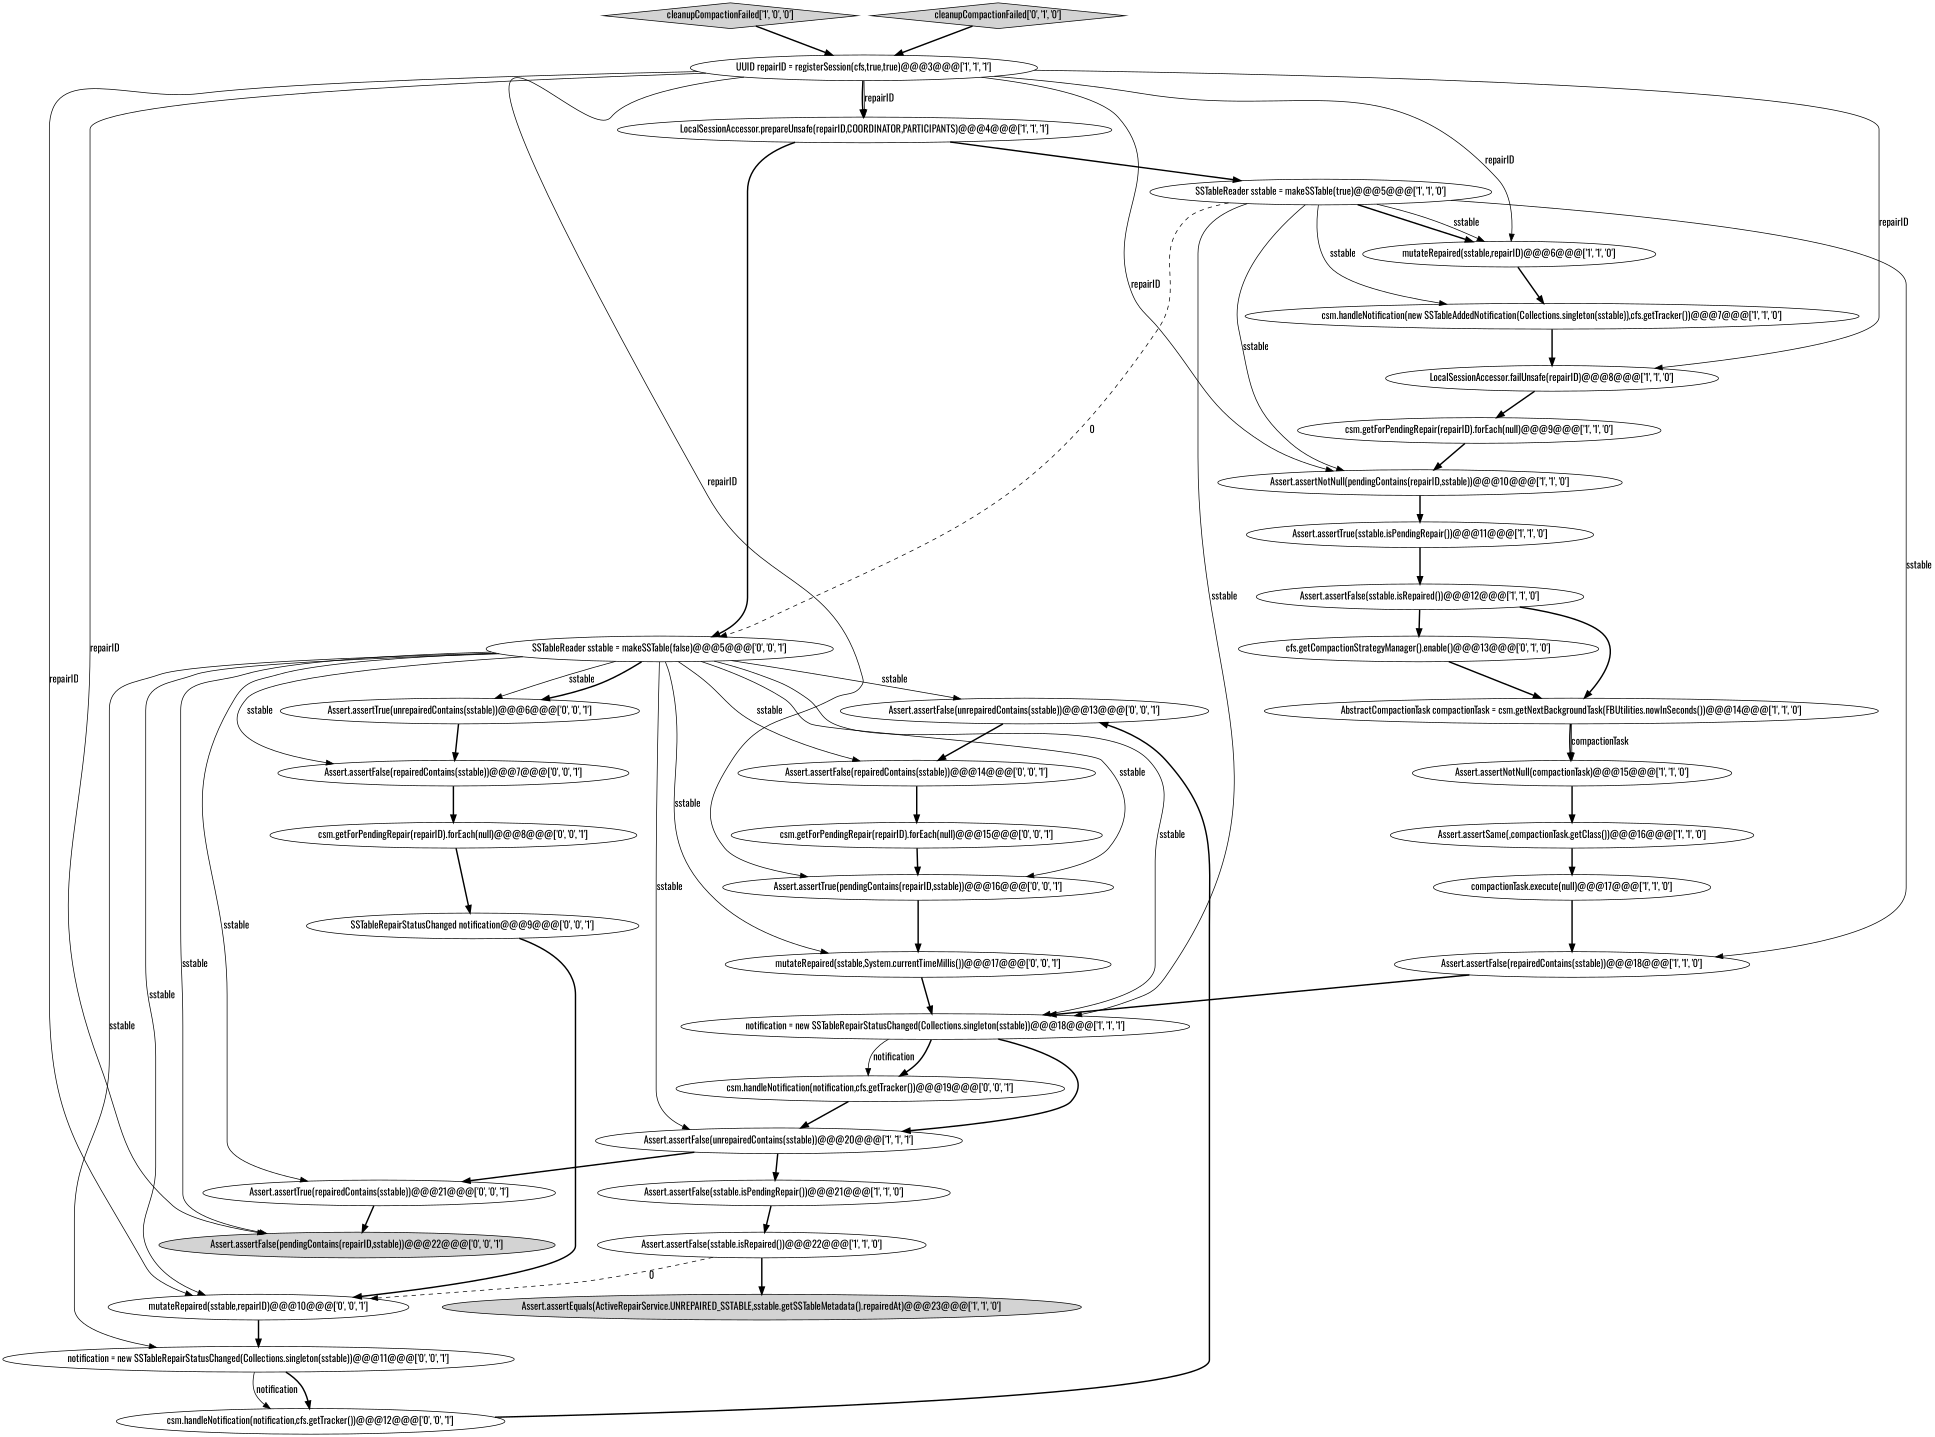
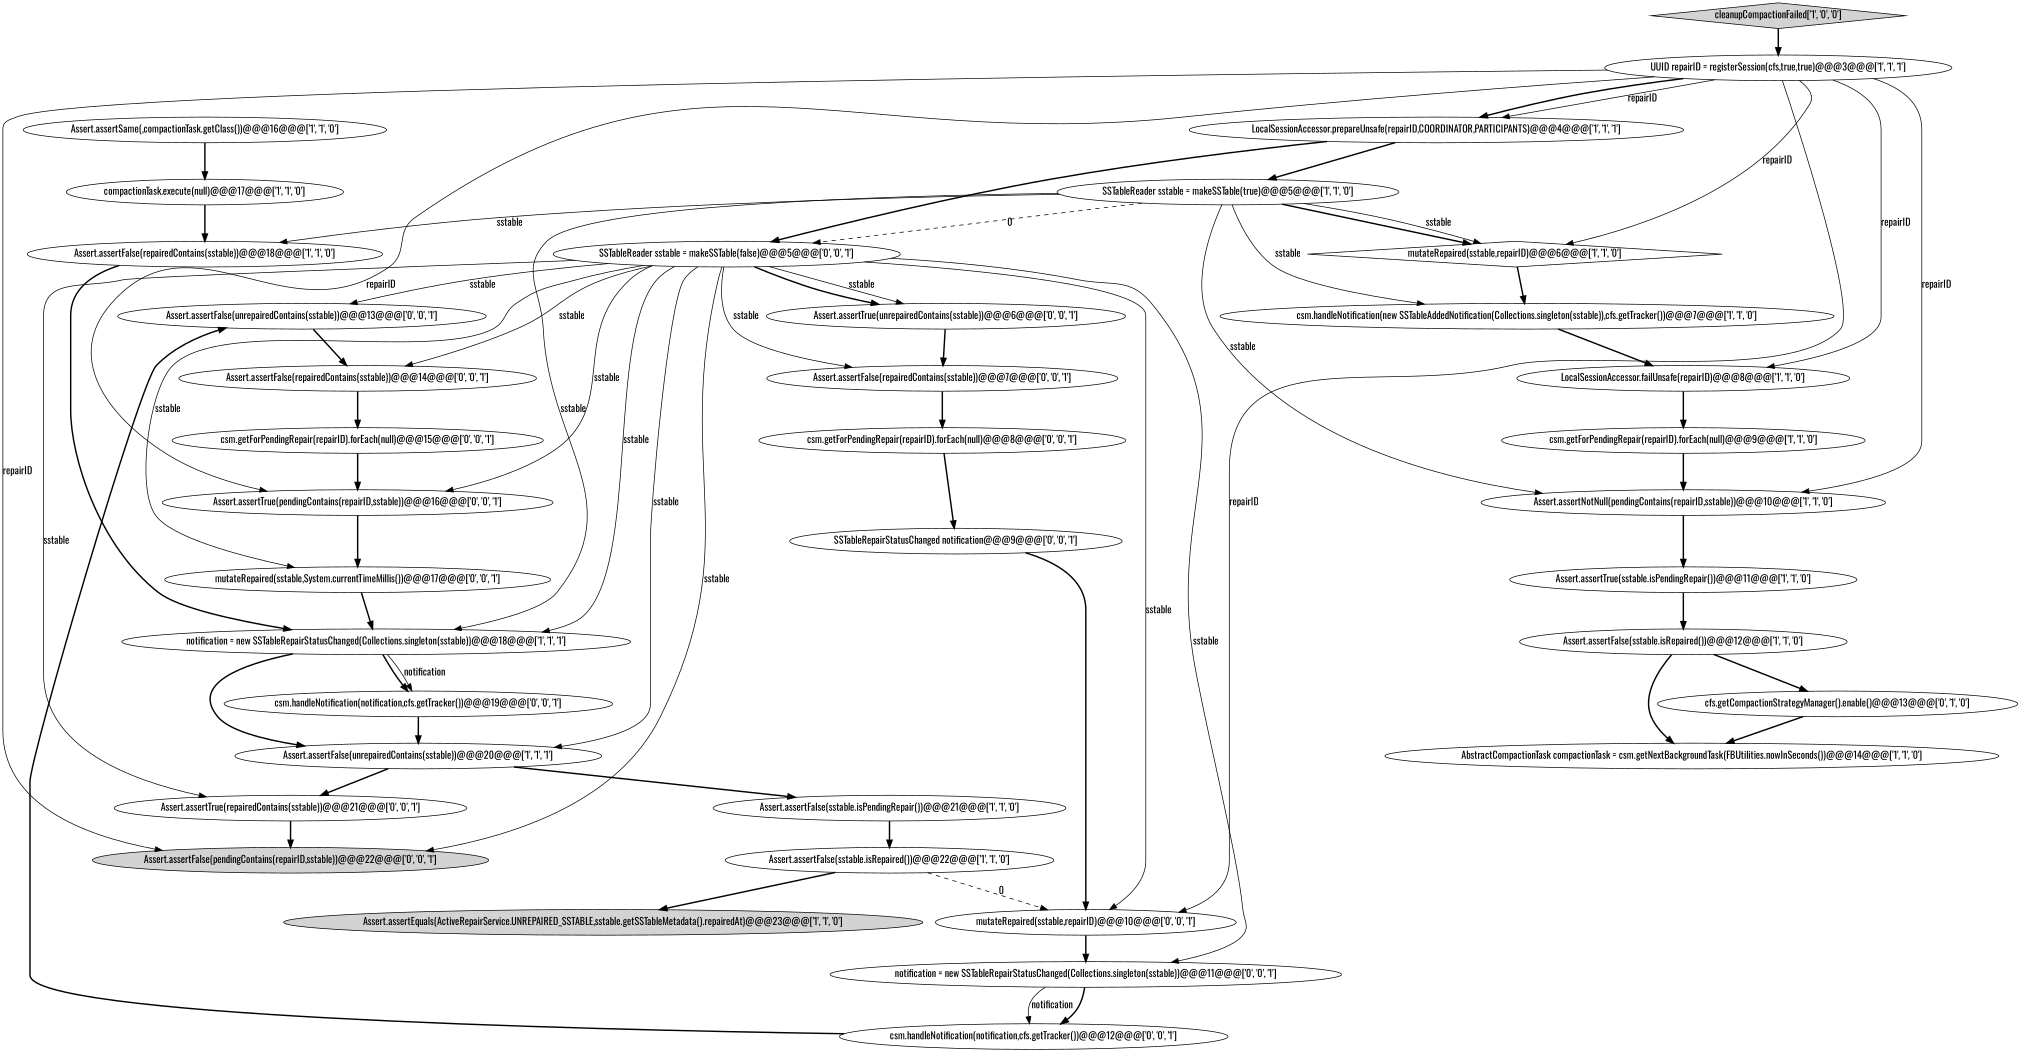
(998, 16) -> none
(1509, 254) -> (1515, 254)
(1572, 773) -> none
